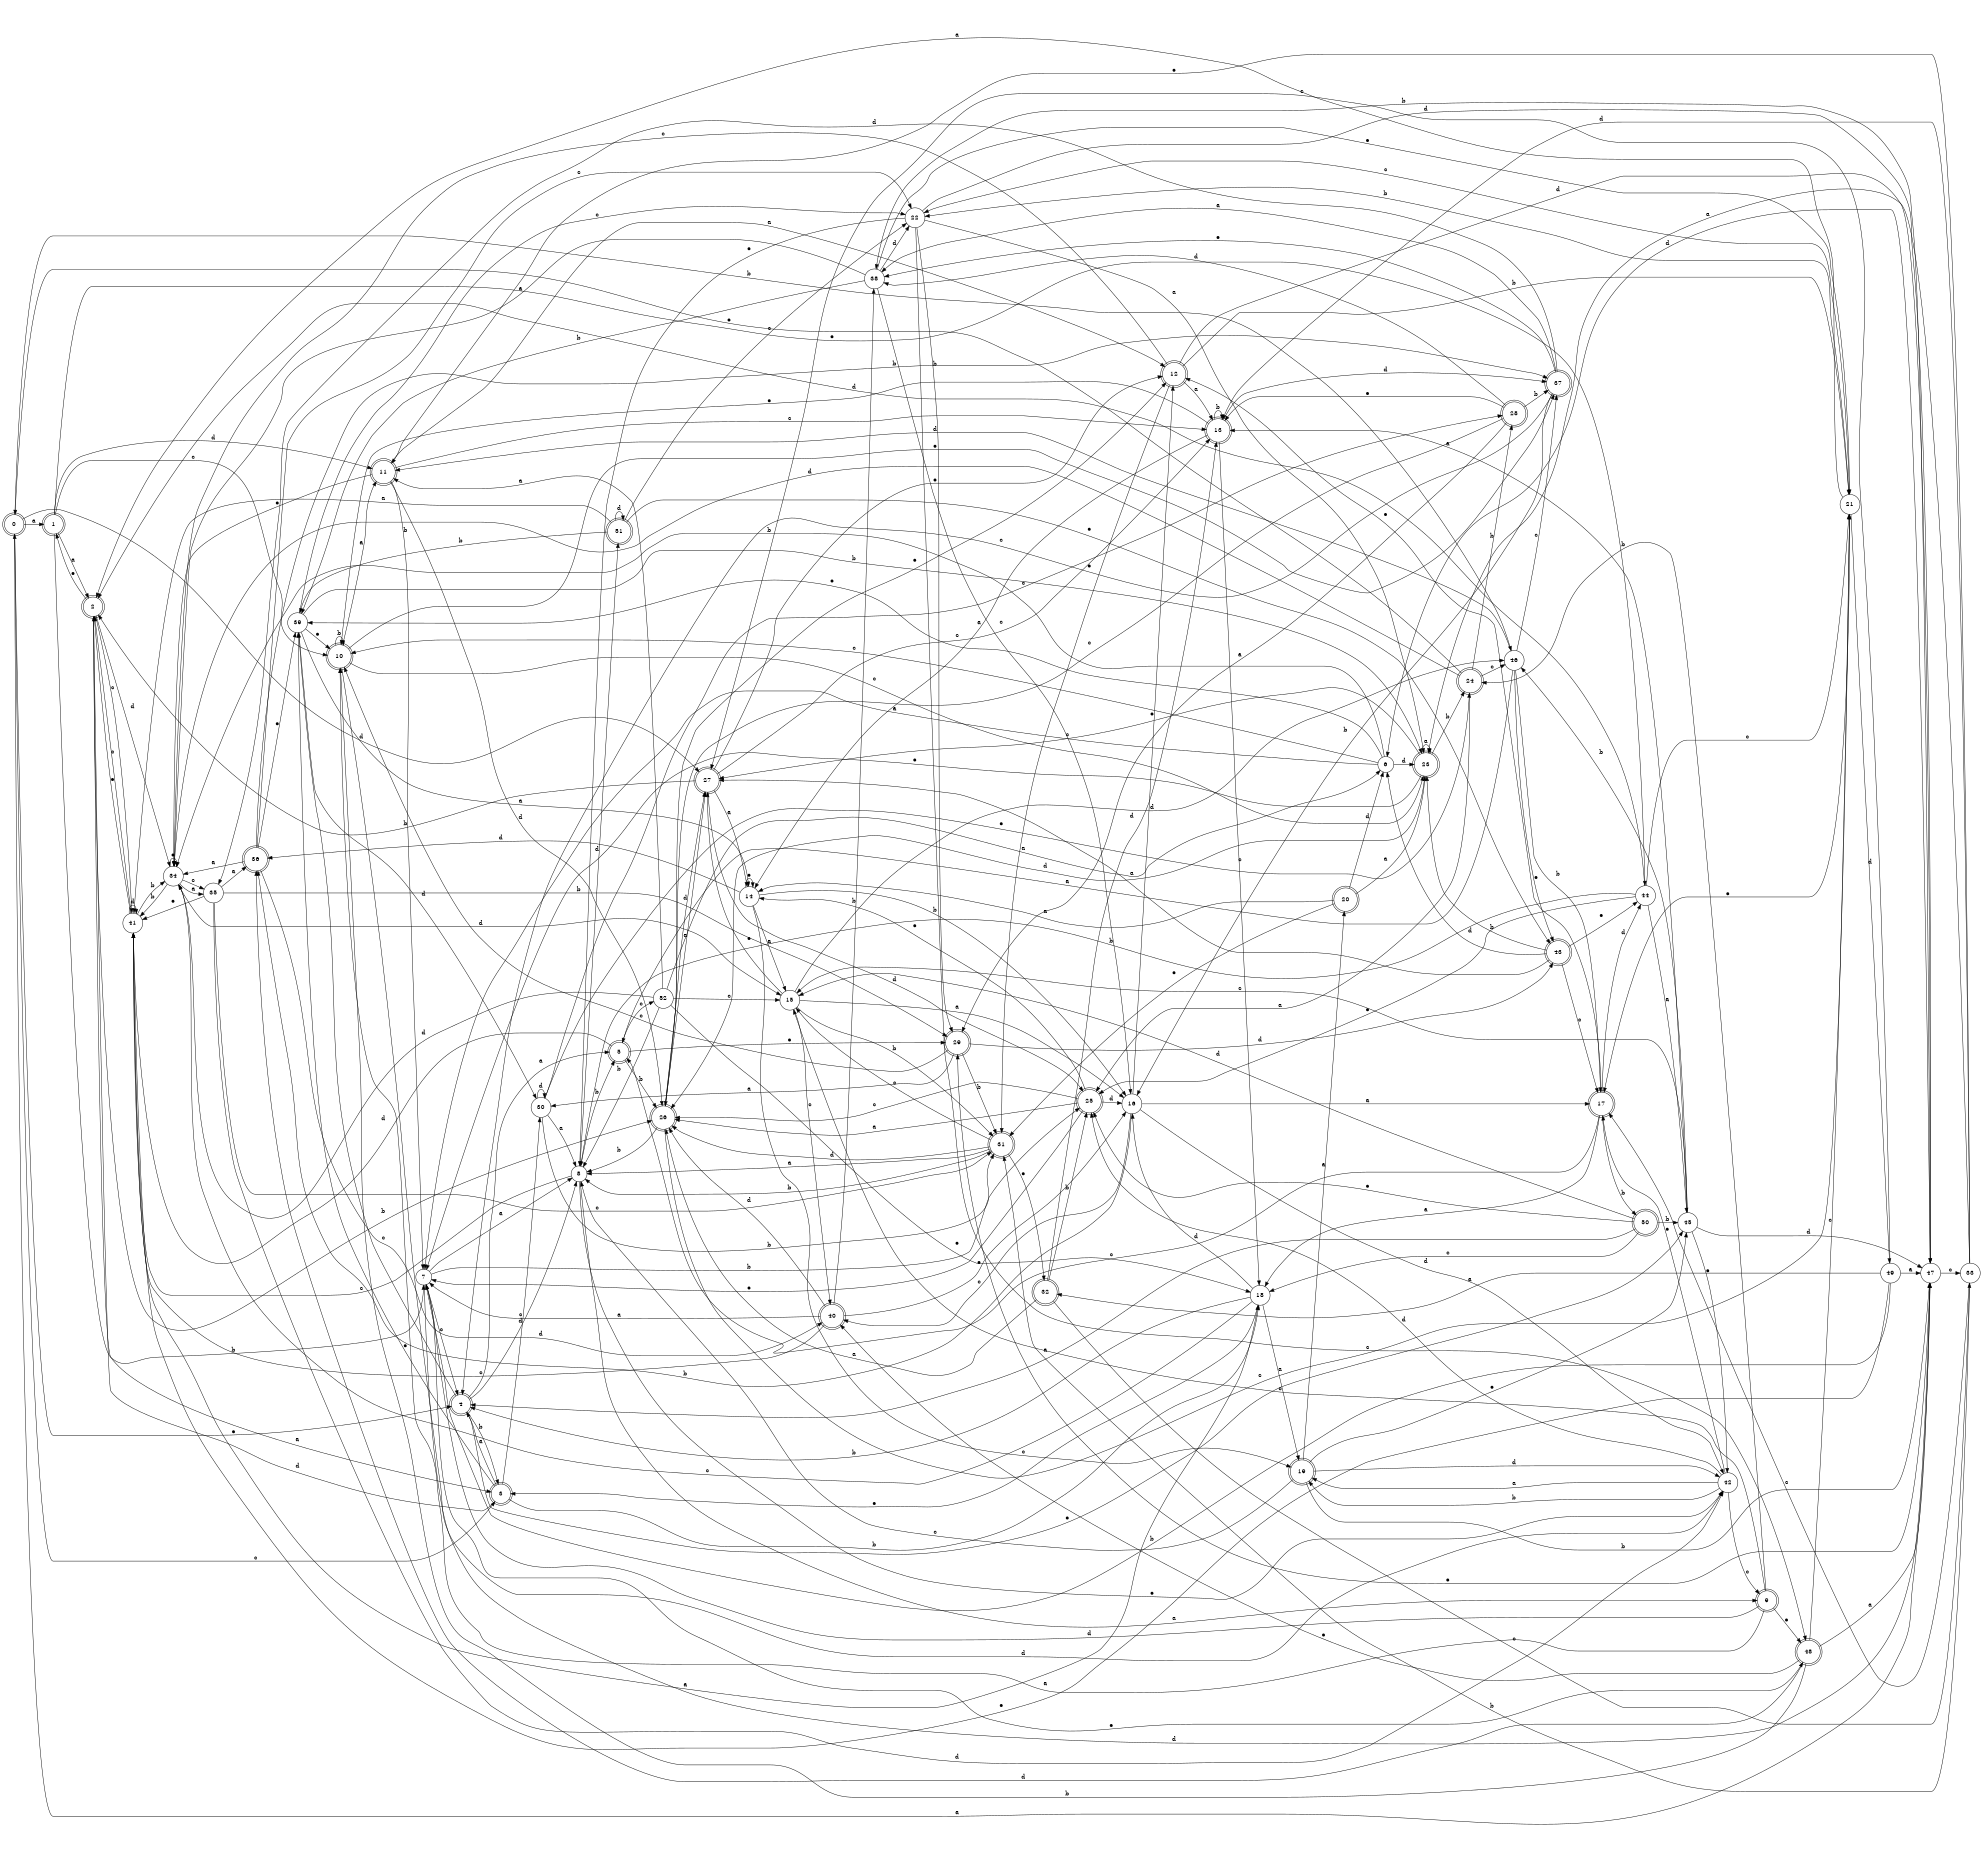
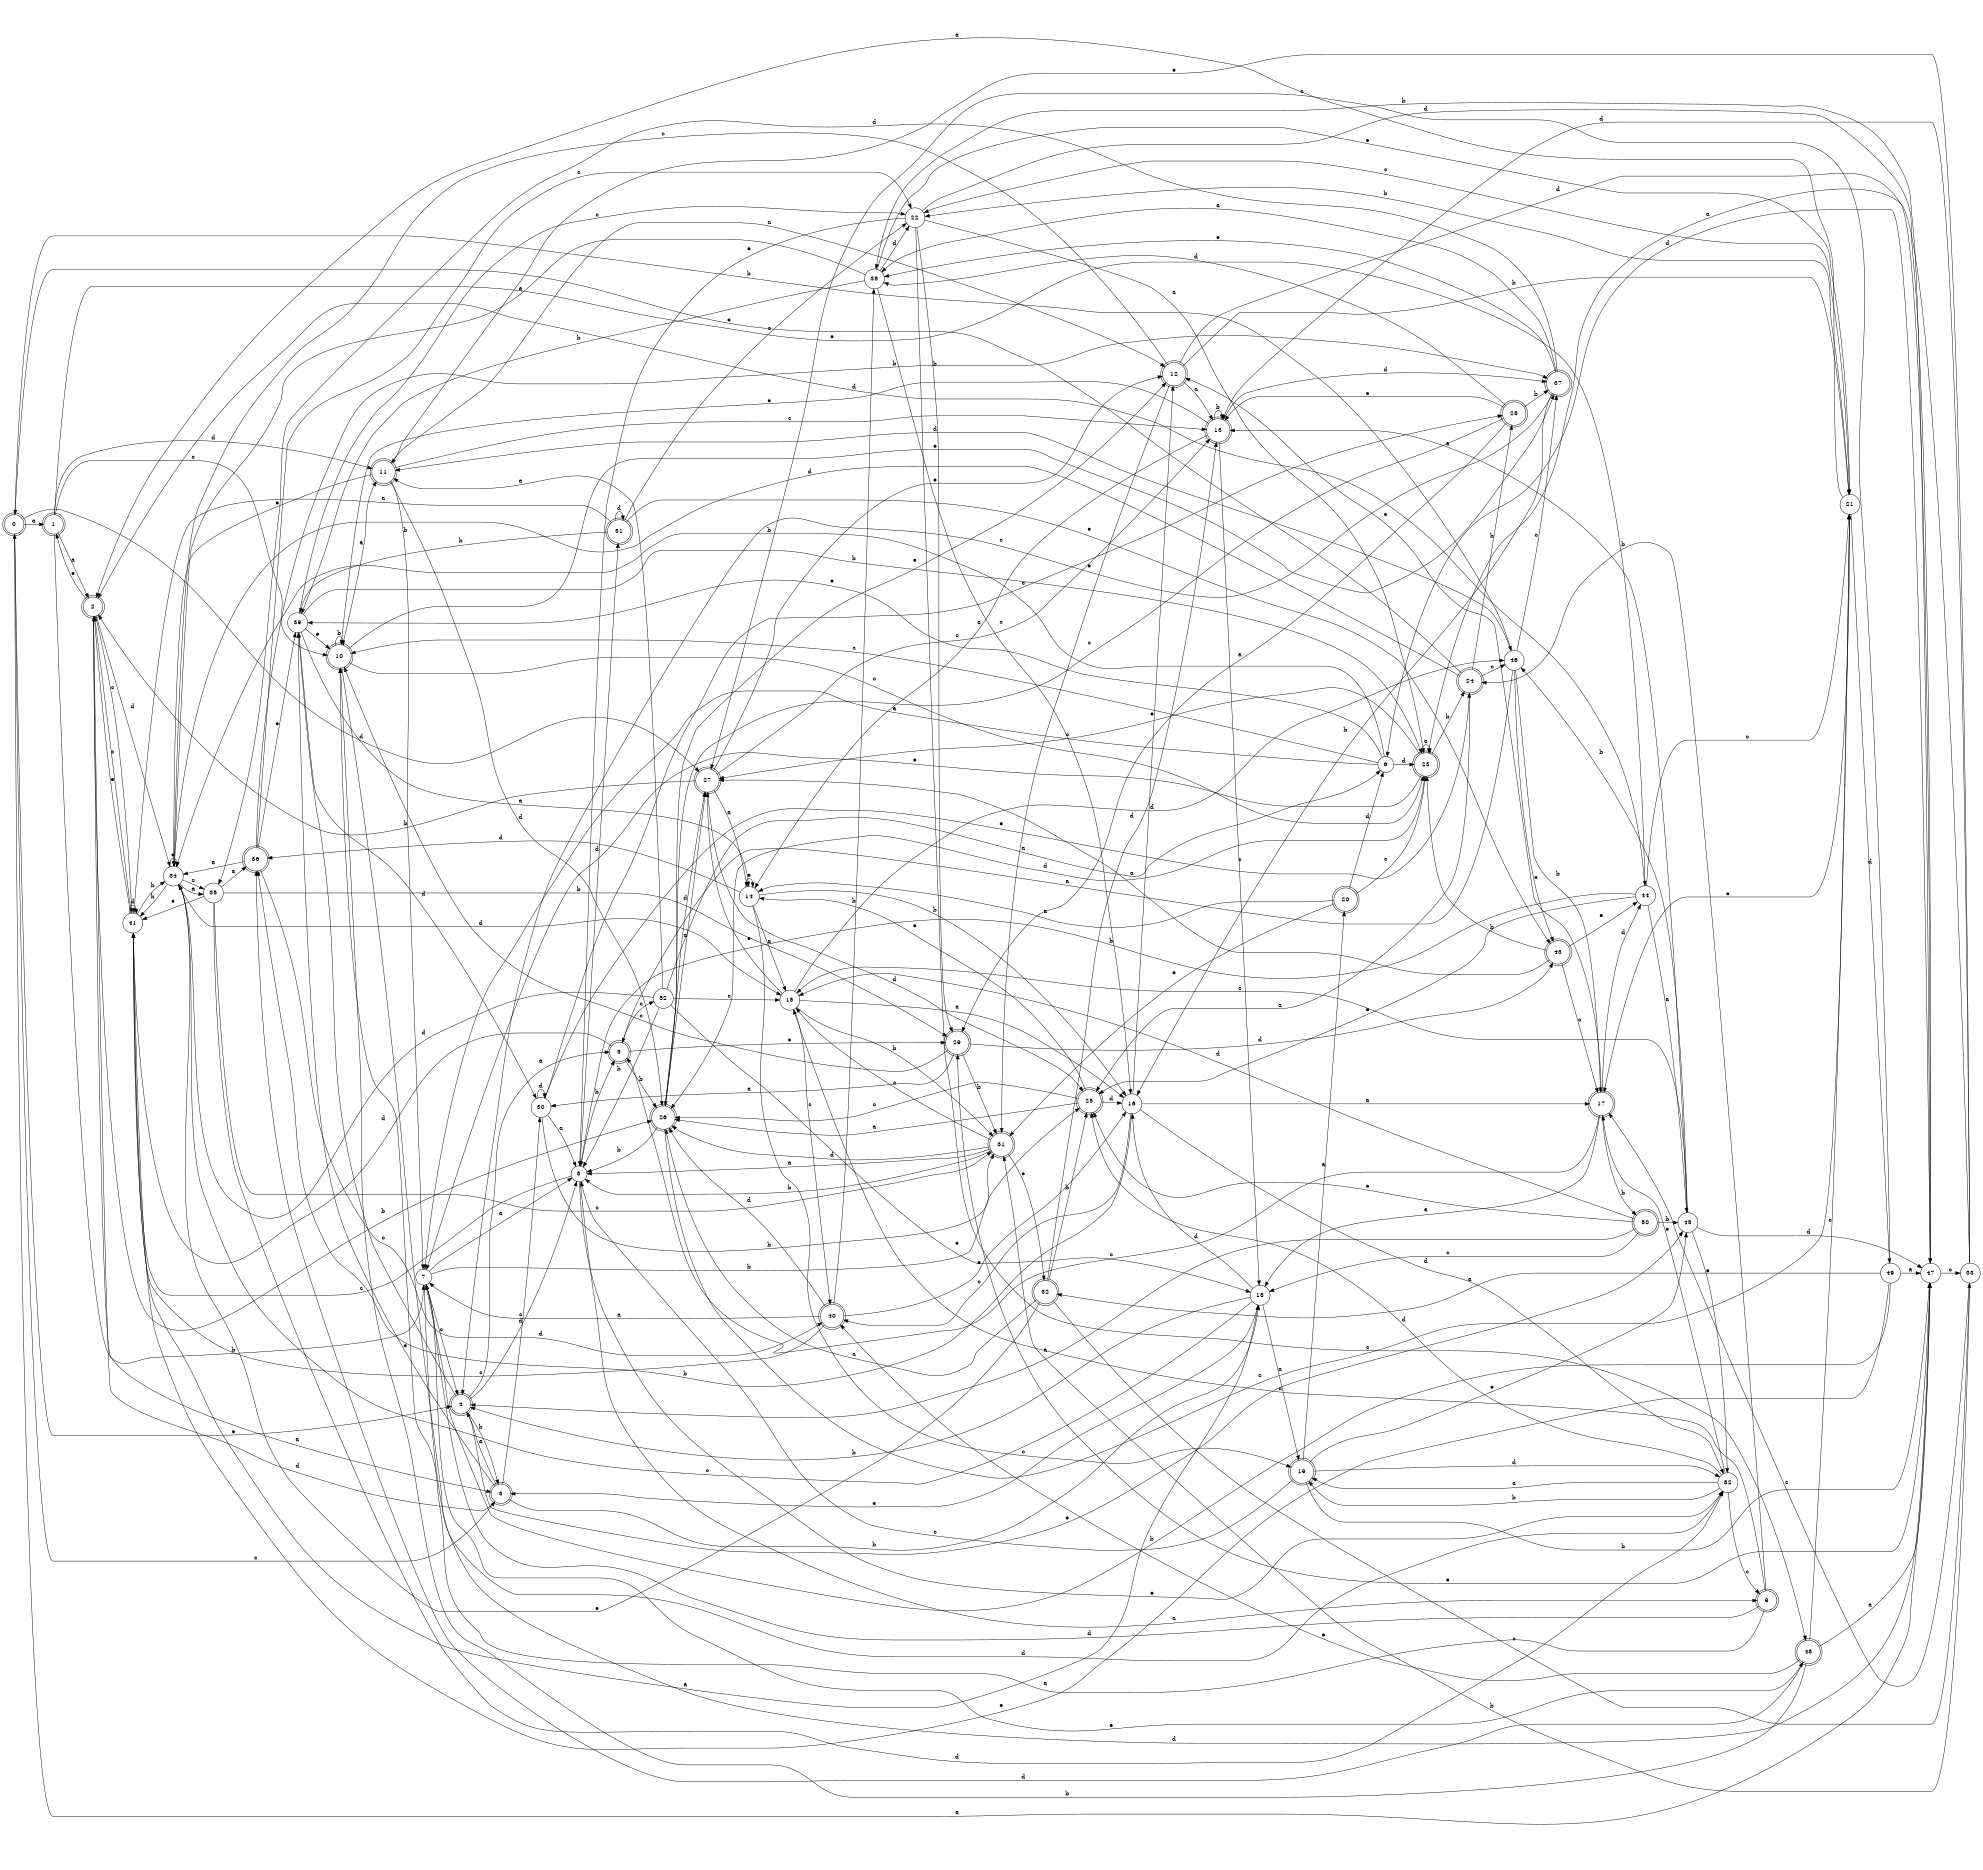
(1386, 859) -> (1386, 859)
(1432, 902) -> none
(798, 1291) -> none
(1728, 1483) -> (1728, 1483)
none -> (394, 1581)
(1786, 1624) -> none
